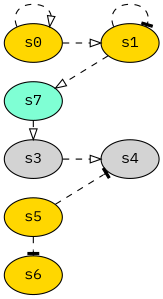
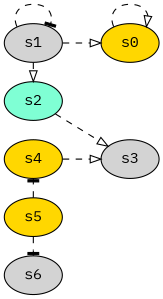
(76, 43) -> (76, 43)
(130, 43) -> (33, 43)
(33, 101) -> (33, 101)
(76, 159) -> (76, 159)
(130, 159) -> (33, 159)
(33, 275) -> (33, 275)
